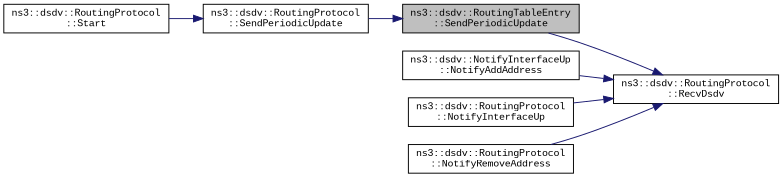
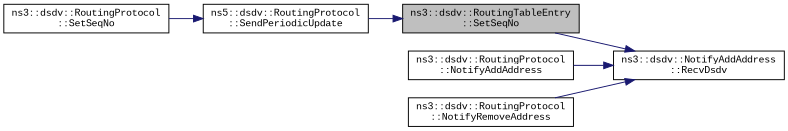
(86, 19) -> (86, 19)
(286, 19) -> (286, 19)
(491, 19) -> (491, 19)
(491, 65) -> (491, 65)
(696, 89) -> (699, 65)
(491, 112) -> none
